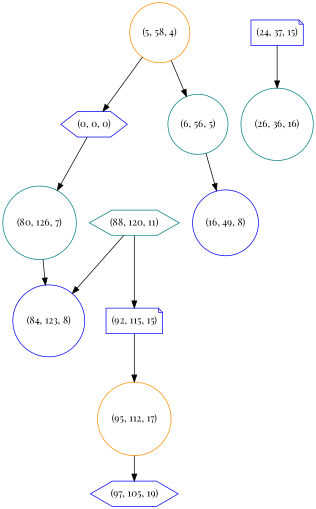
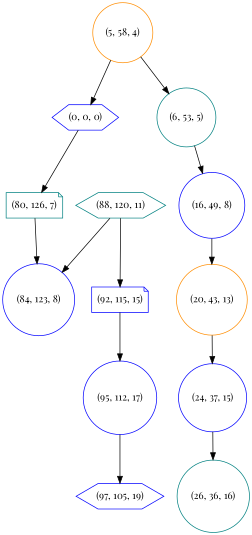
(277, 33) -> (213, 398)
(198, 124) -> (186, 117)
(40, 223) -> (34, 205)
none -> (212, 300)
(134, 419) -> (120, 398)
